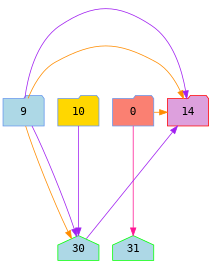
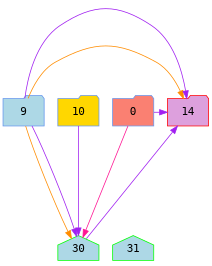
(157, 112) -> (157, 112)
(133, 172) -> (107, 178)
